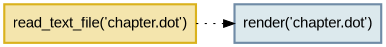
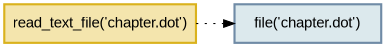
(308, 24) -> (308, 24)
